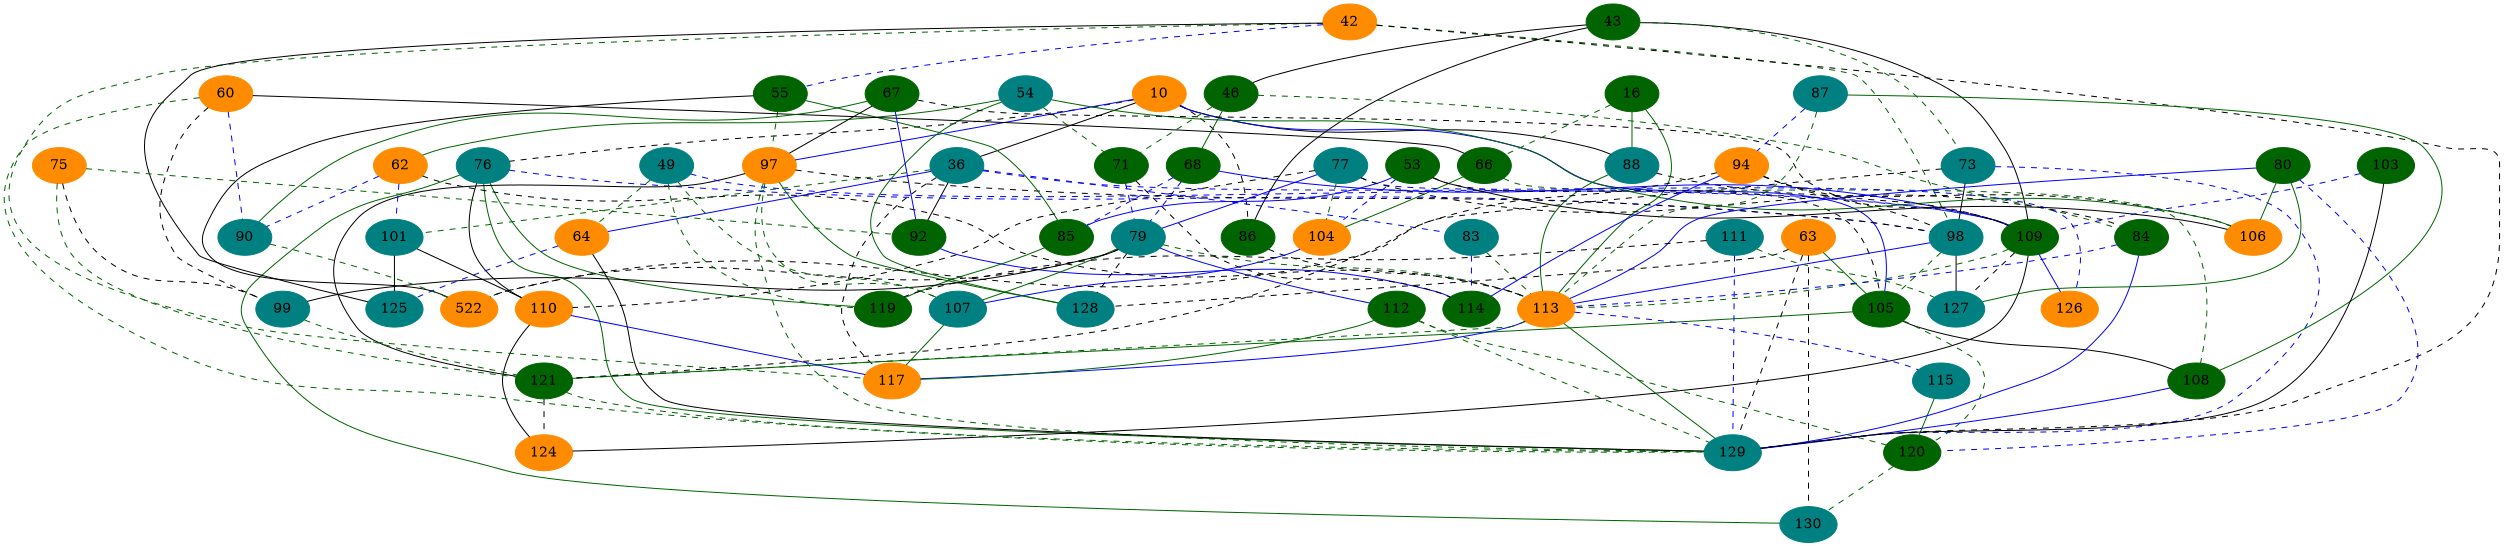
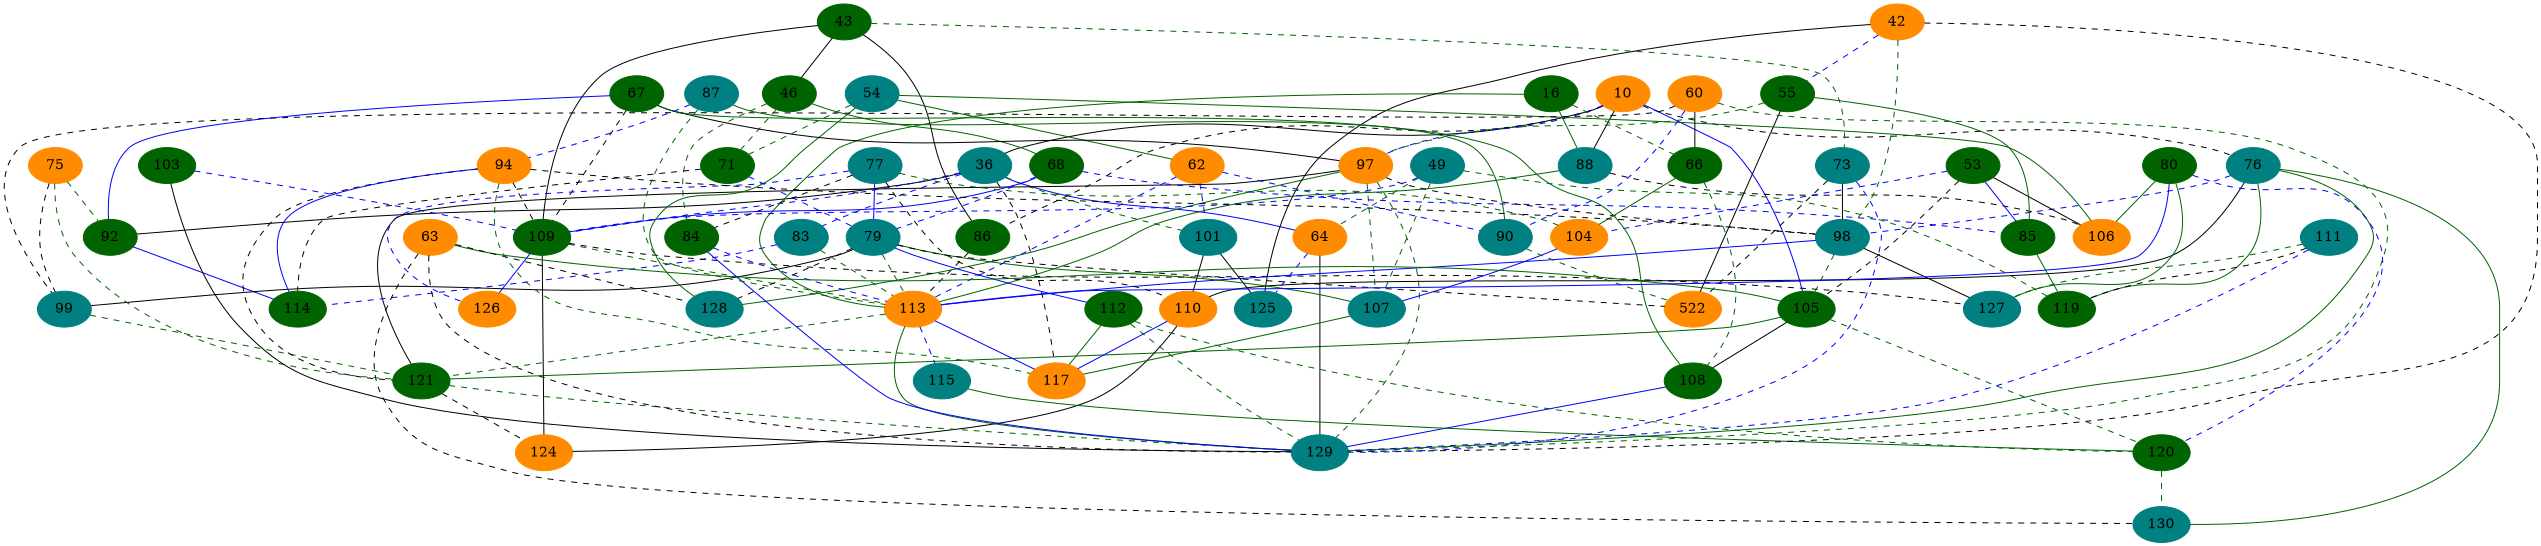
(183, 71) -> (690, 330)
(964, 130) -> (1494, 130)
(977, 228) -> (1056, 237)
